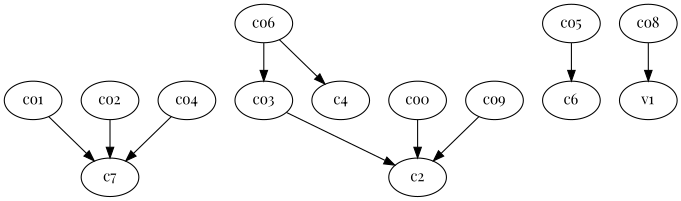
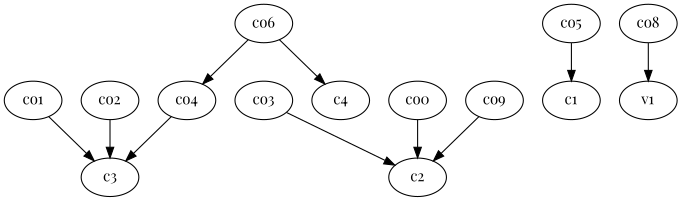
(264, 57) -> (229, 58)
(571, 100) -> (571, 100)
(110, 177) -> (110, 177)
